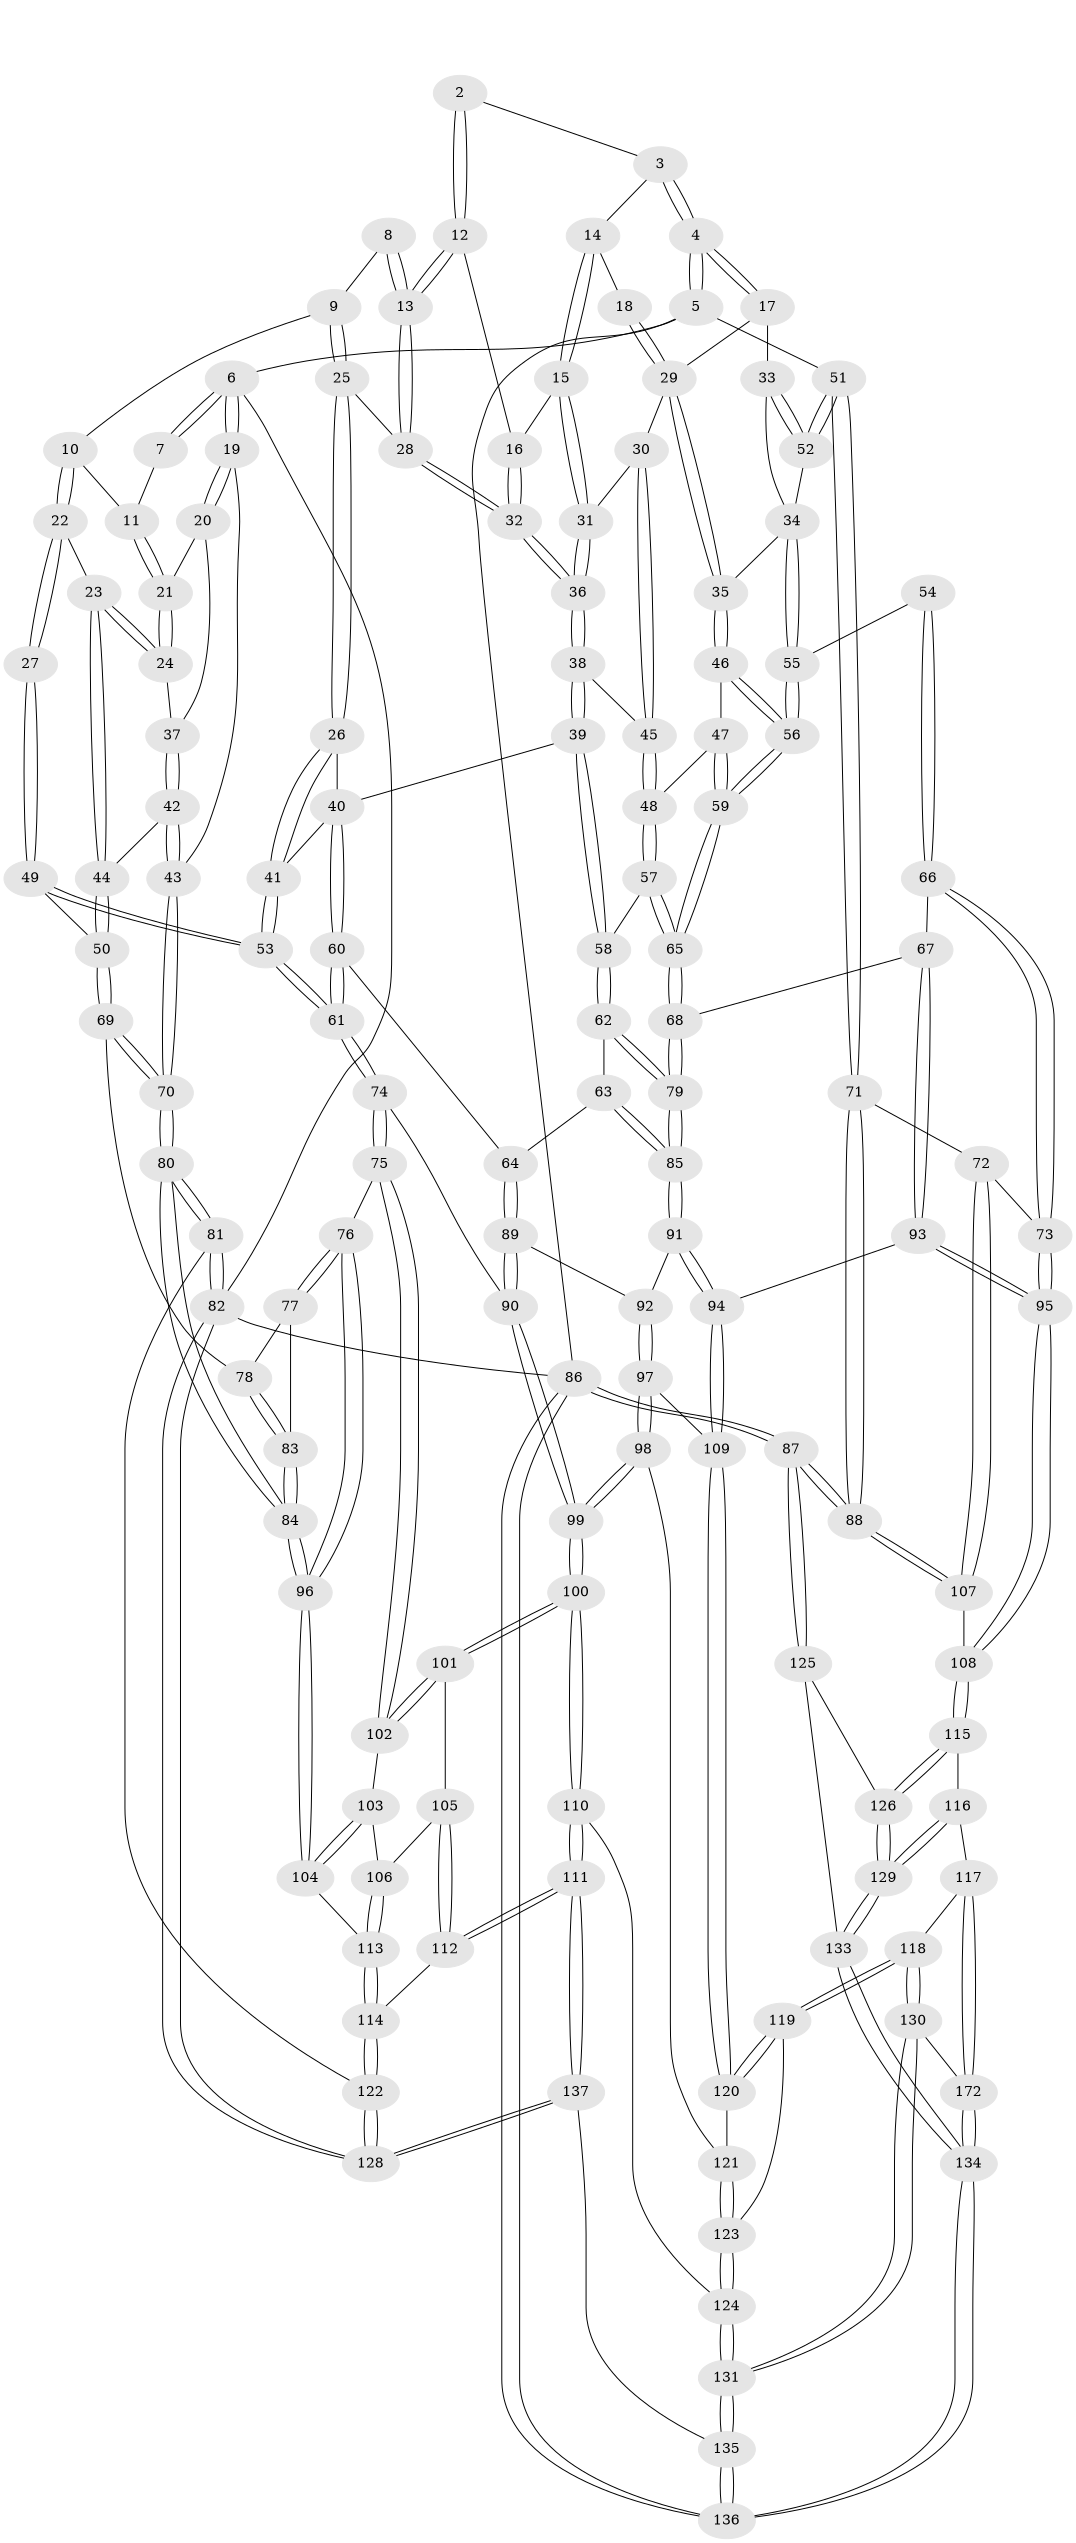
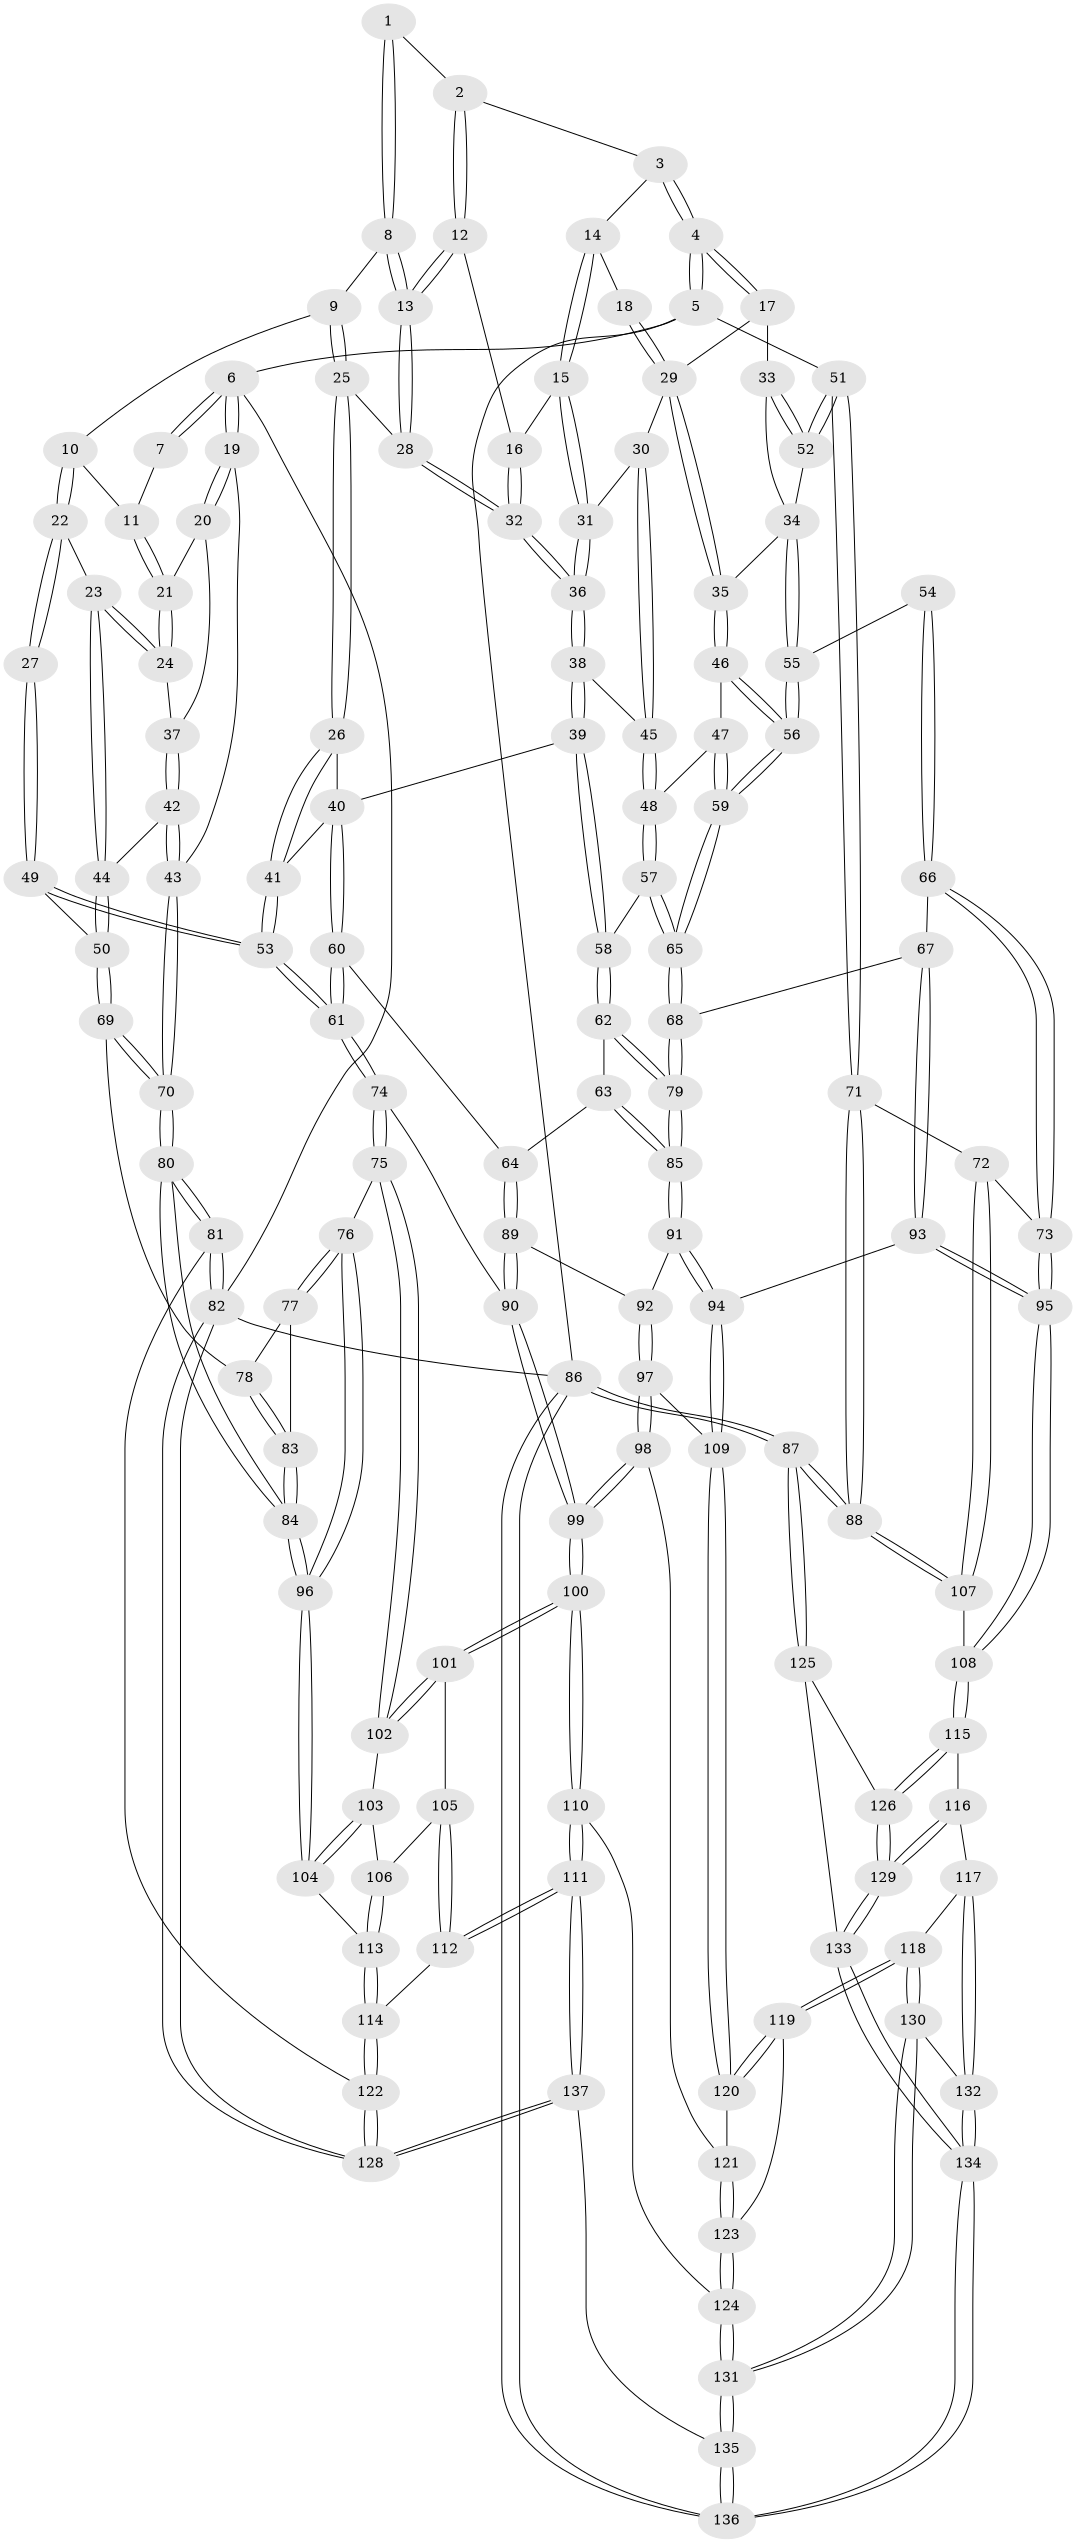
none -> (389, 22)
(969, 2092) -> (969, 2092)
